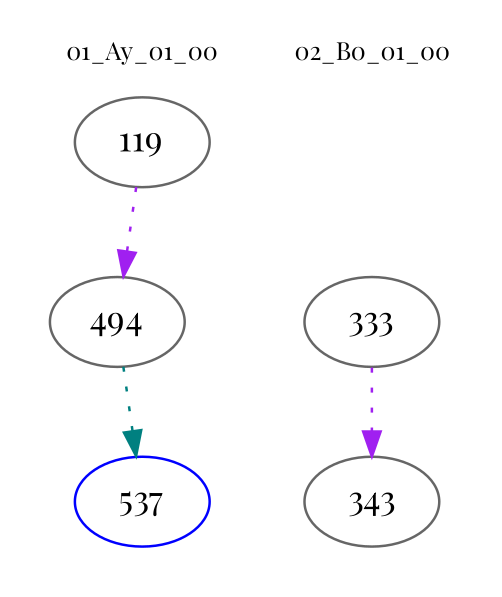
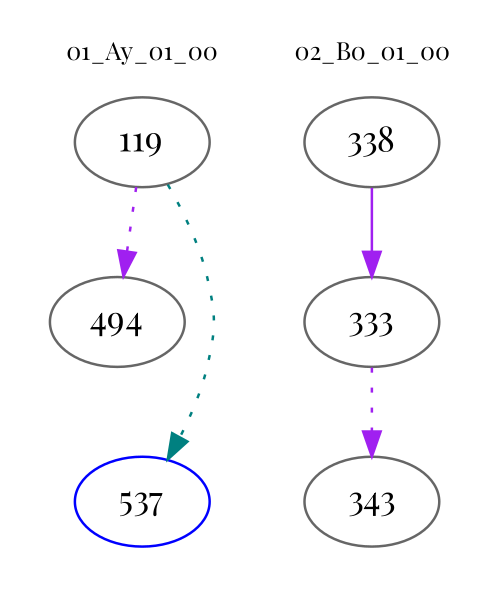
none -> (372, 142)
(128, 399) -> (213, 309)
